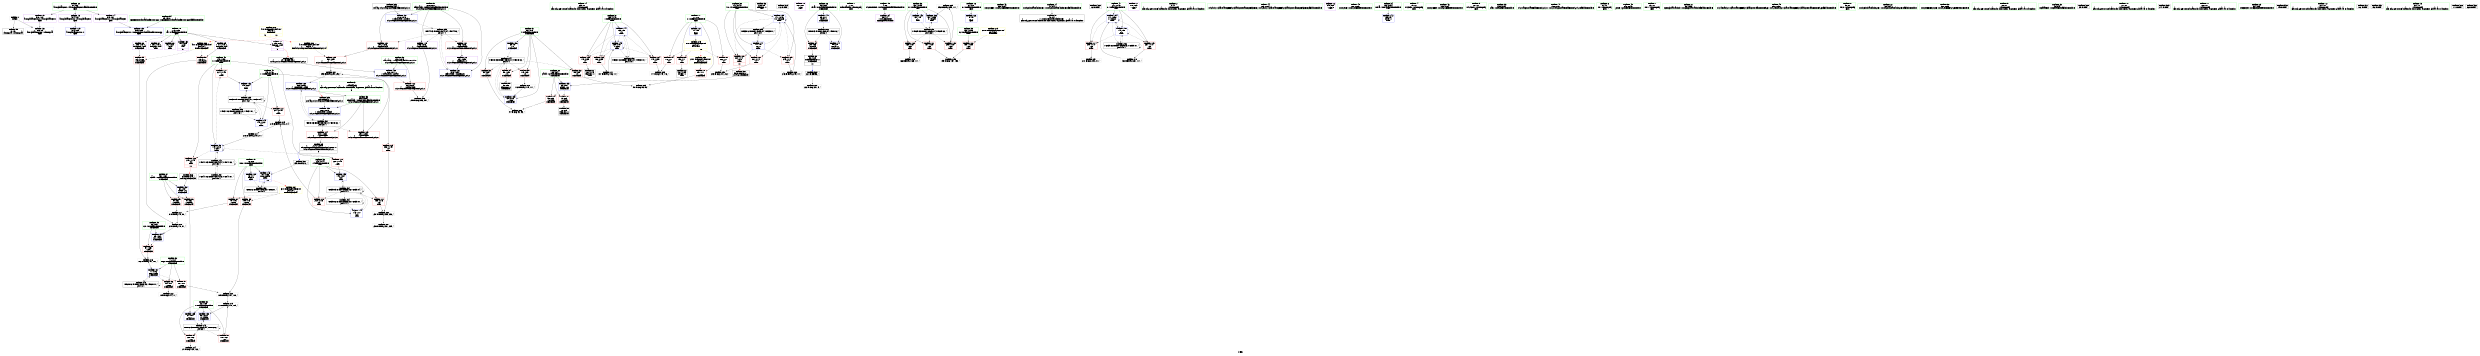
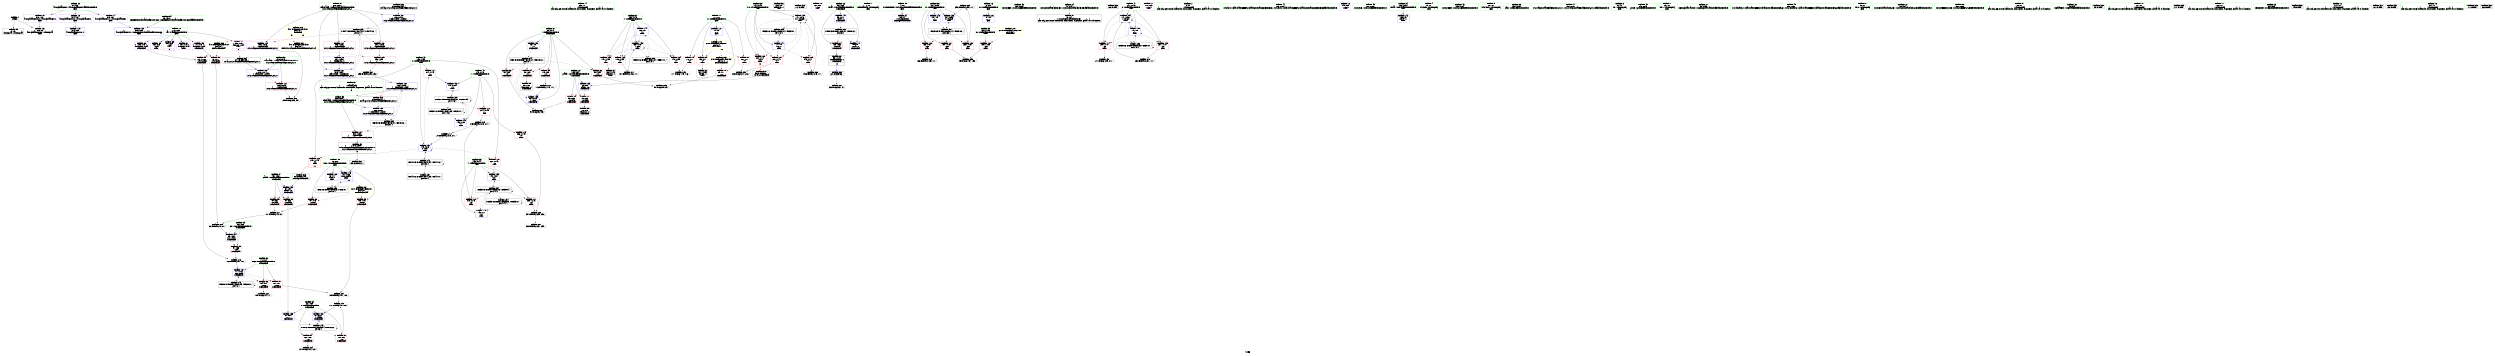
(278, 114) -> (485, 114)
(363, 135) -> none
(228, 305) -> (339, 305)
